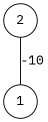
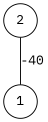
(32, 61) -> (32, 61)
